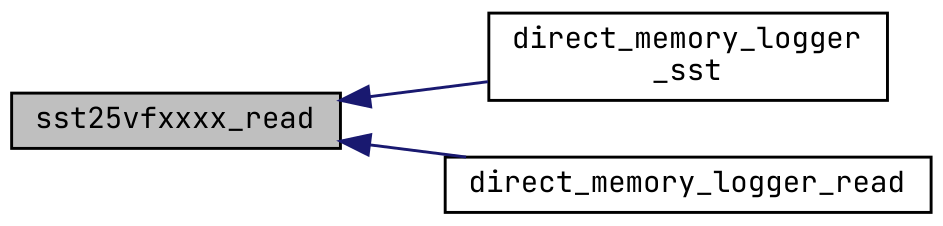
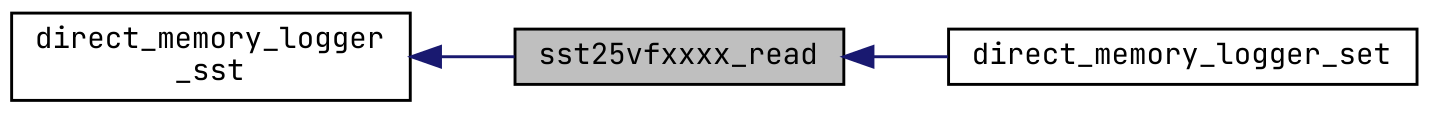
(429, 89) -> (478, 57)
(688, 185) -> (1183, 57)
